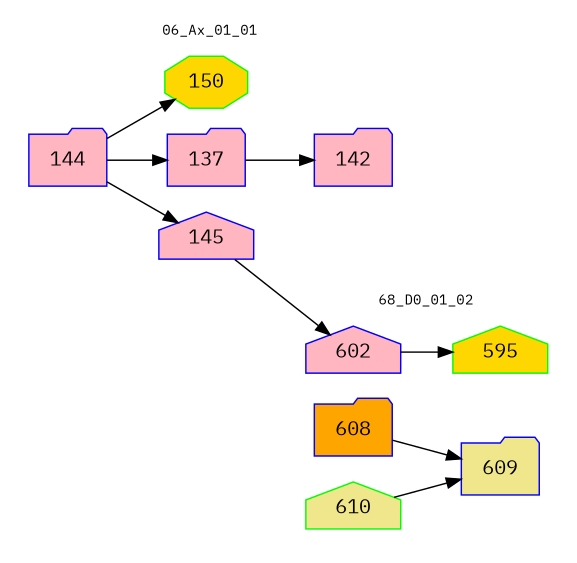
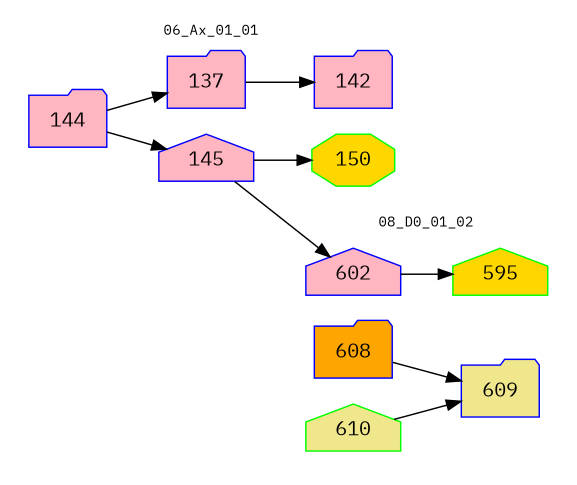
(135, 123) -> (275, 160)
(427, 301) -> (427, 223)
